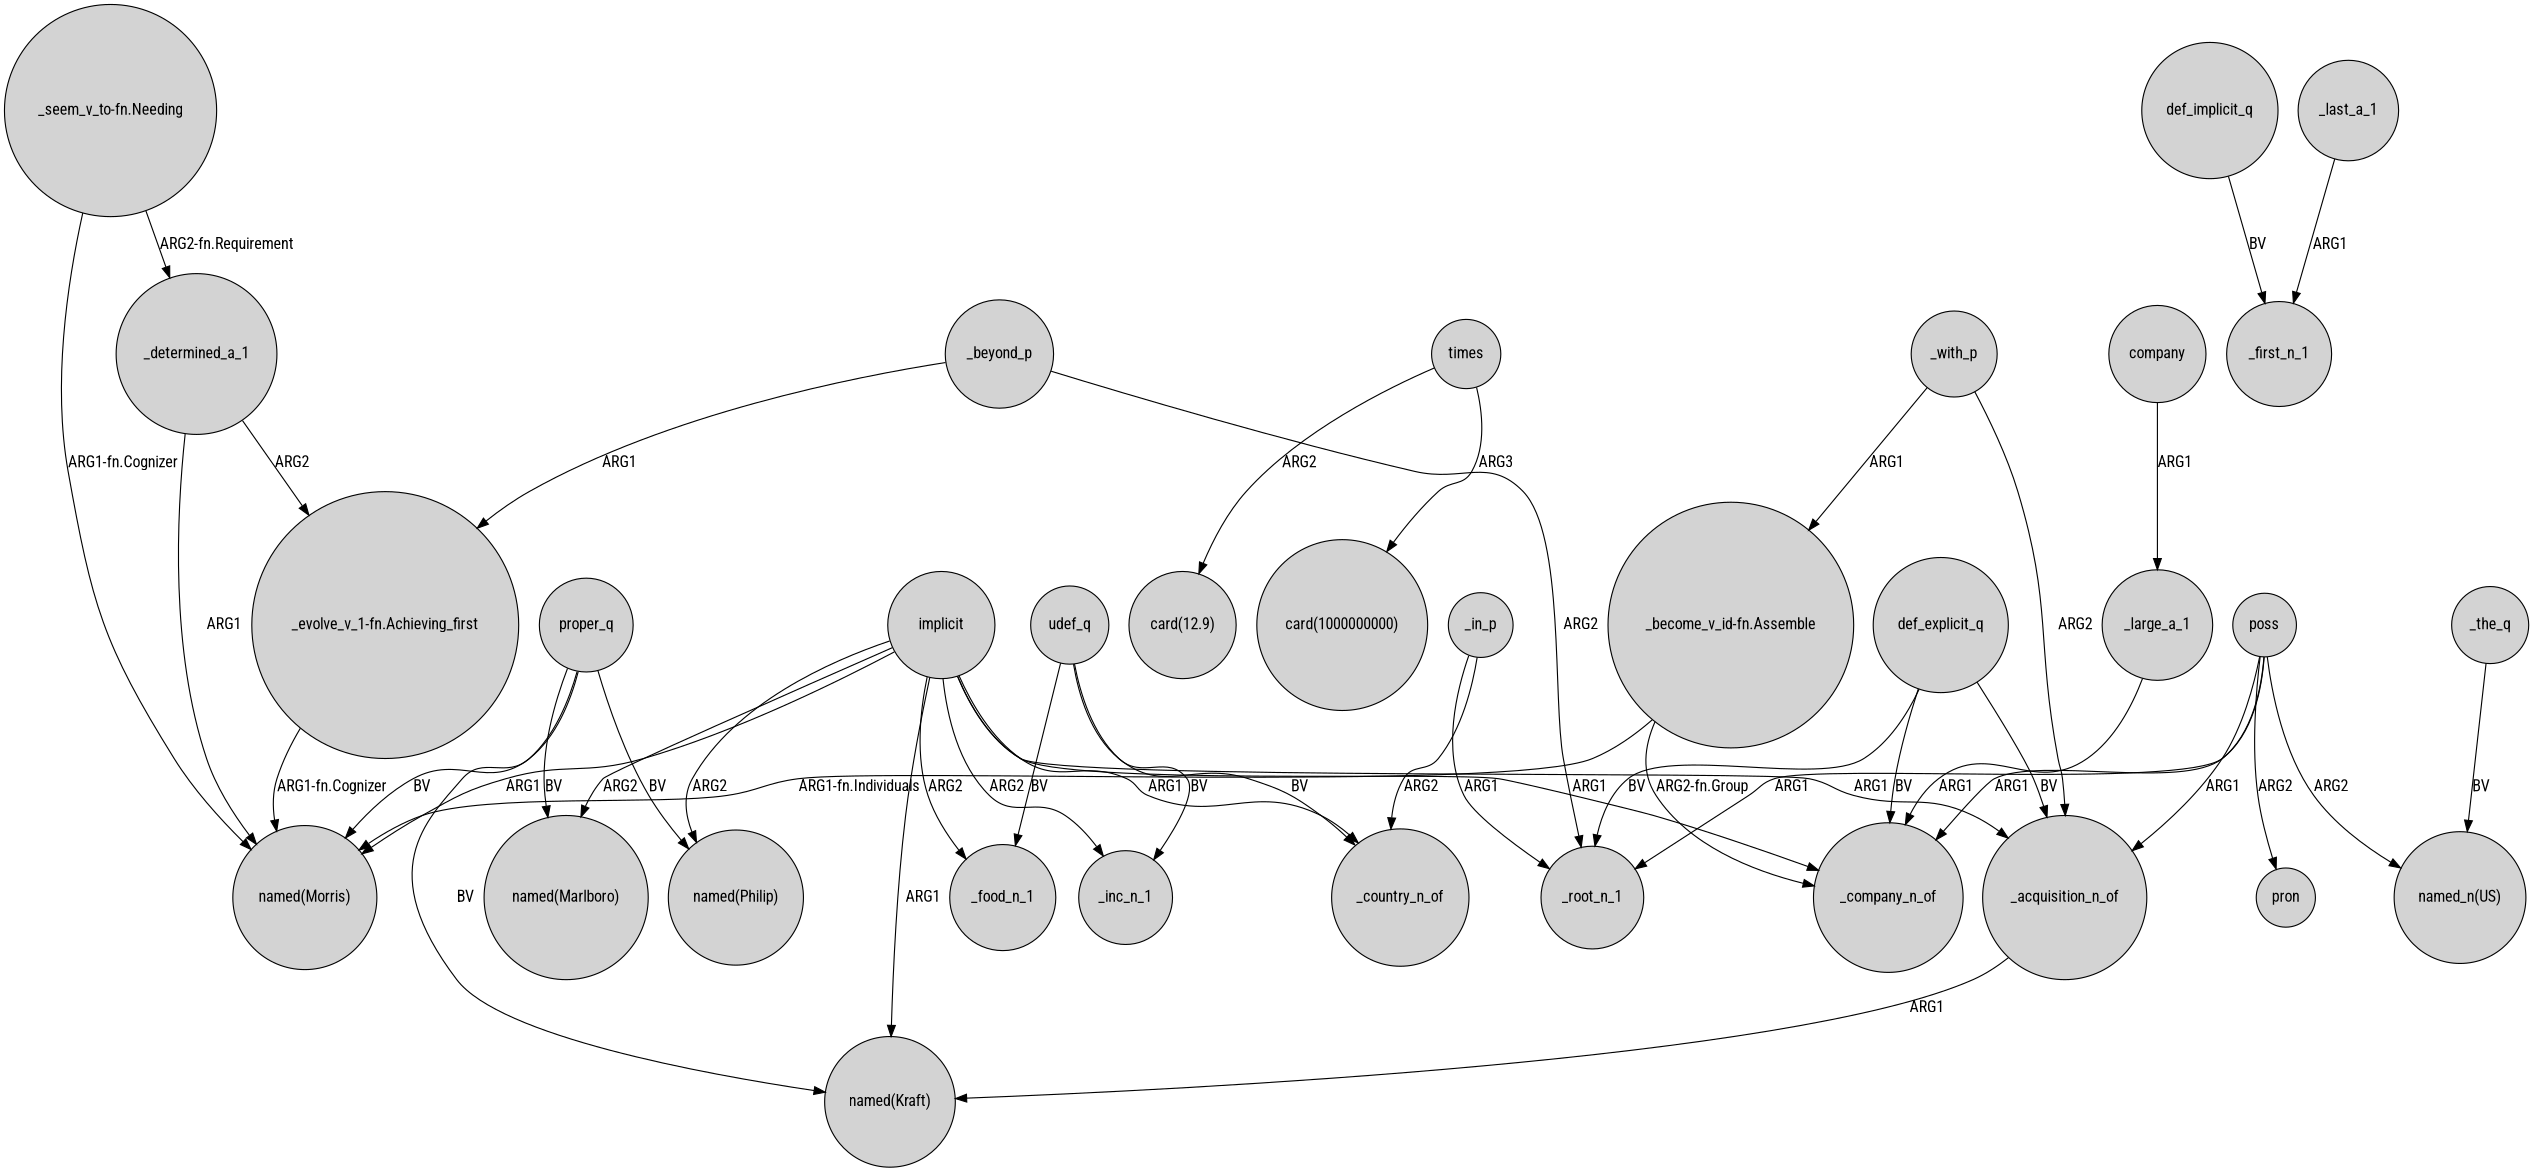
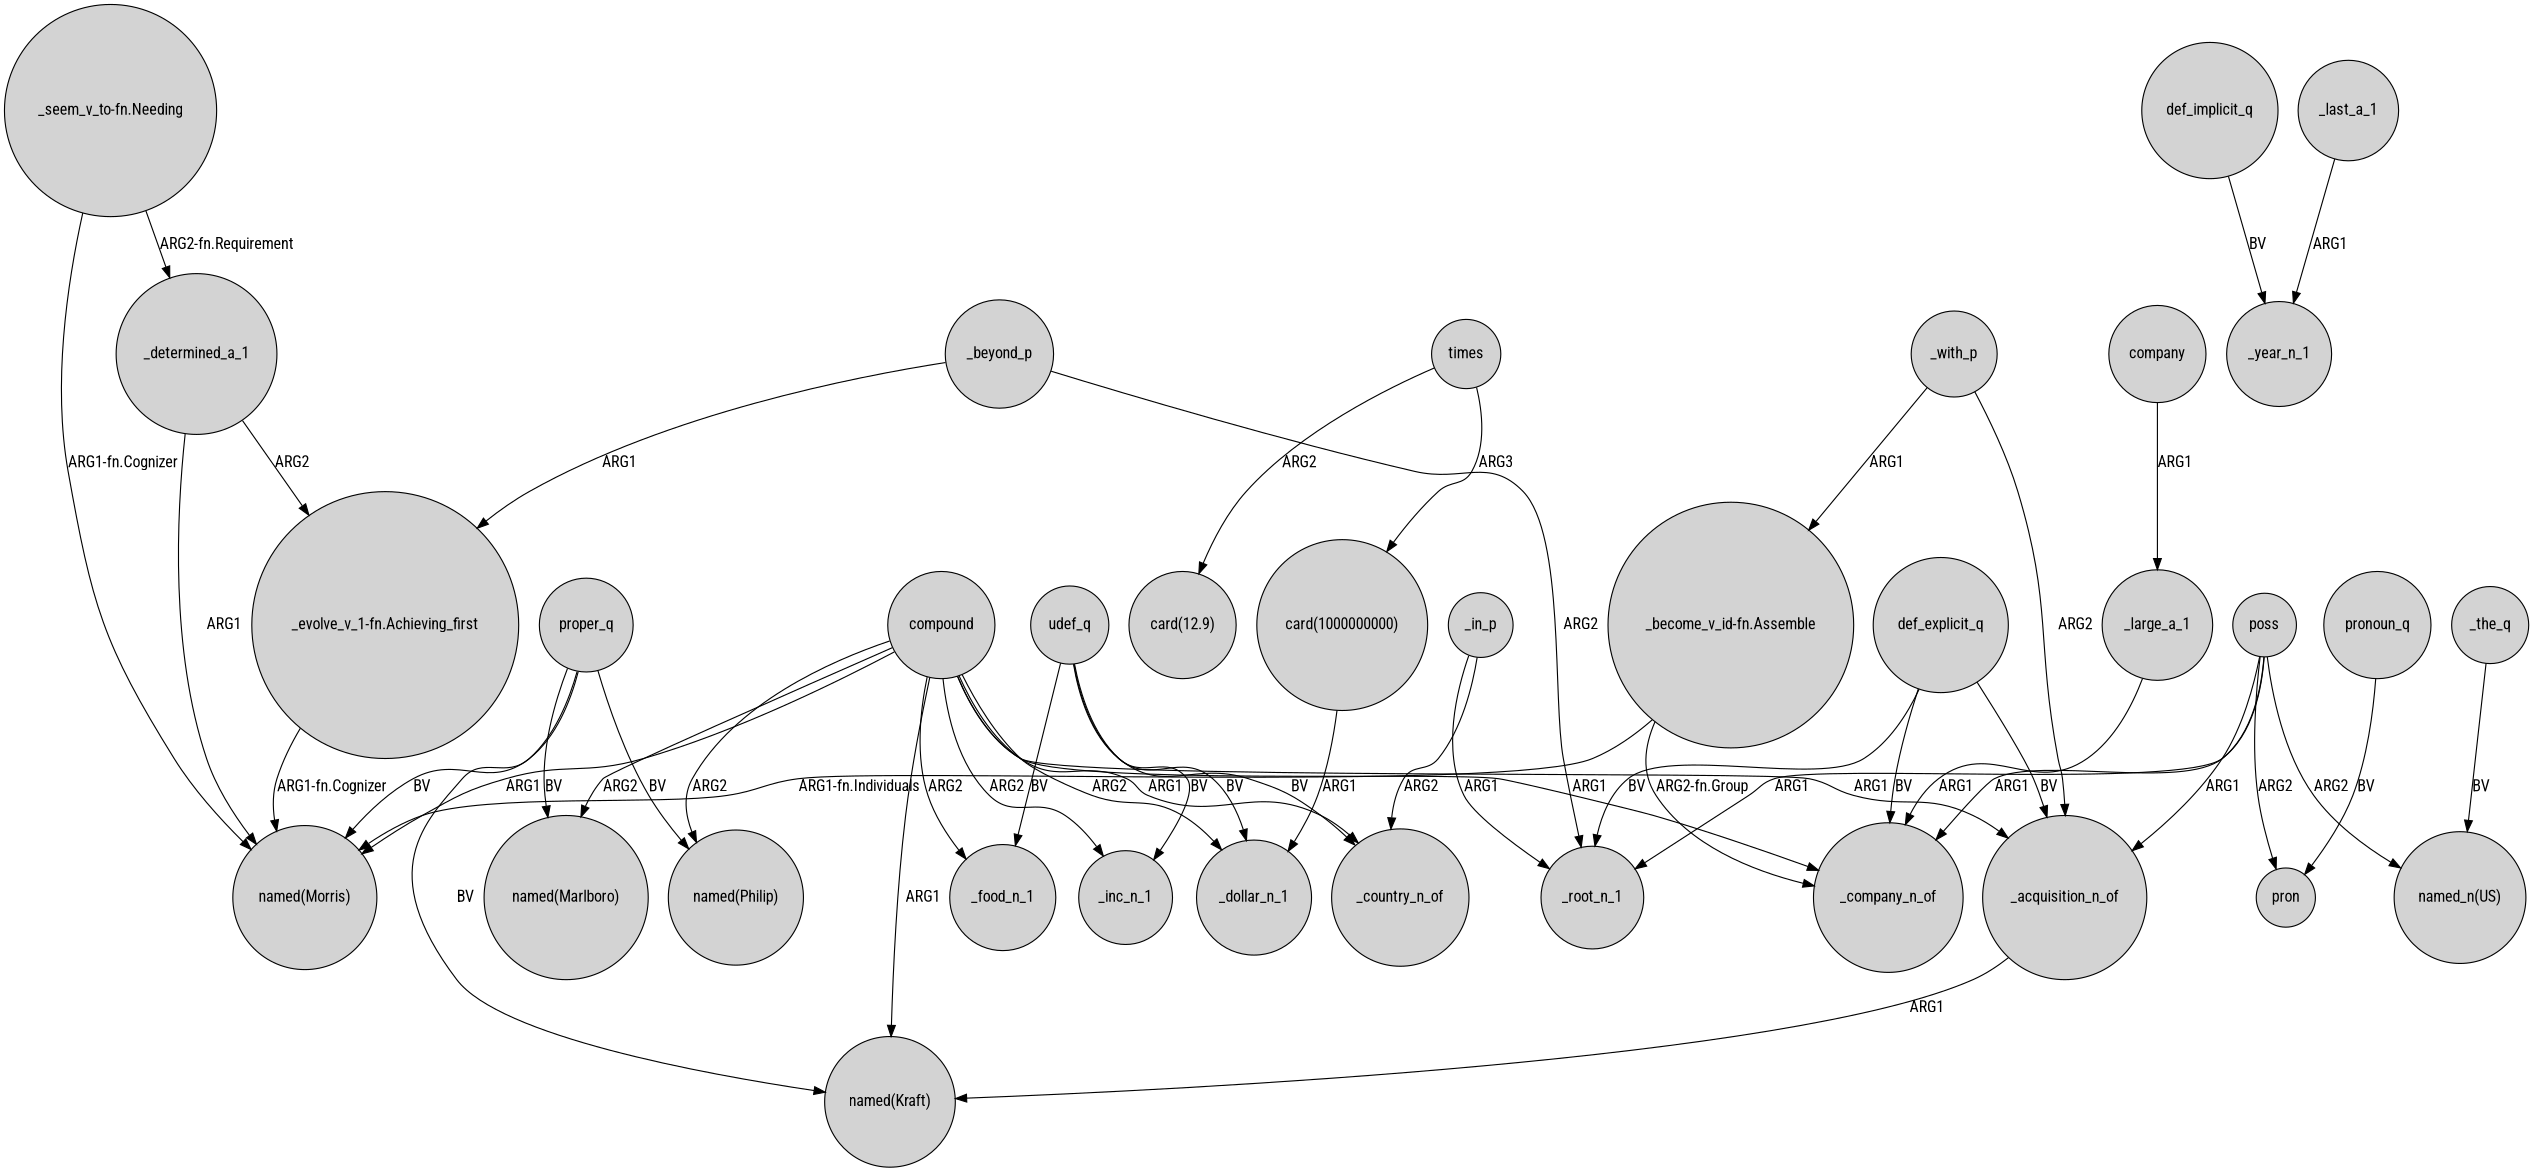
(2279, 354) -> (2279, 354)
(941, 625) -> (941, 625)
none -> (2377, 625)
none -> (1254, 898)
